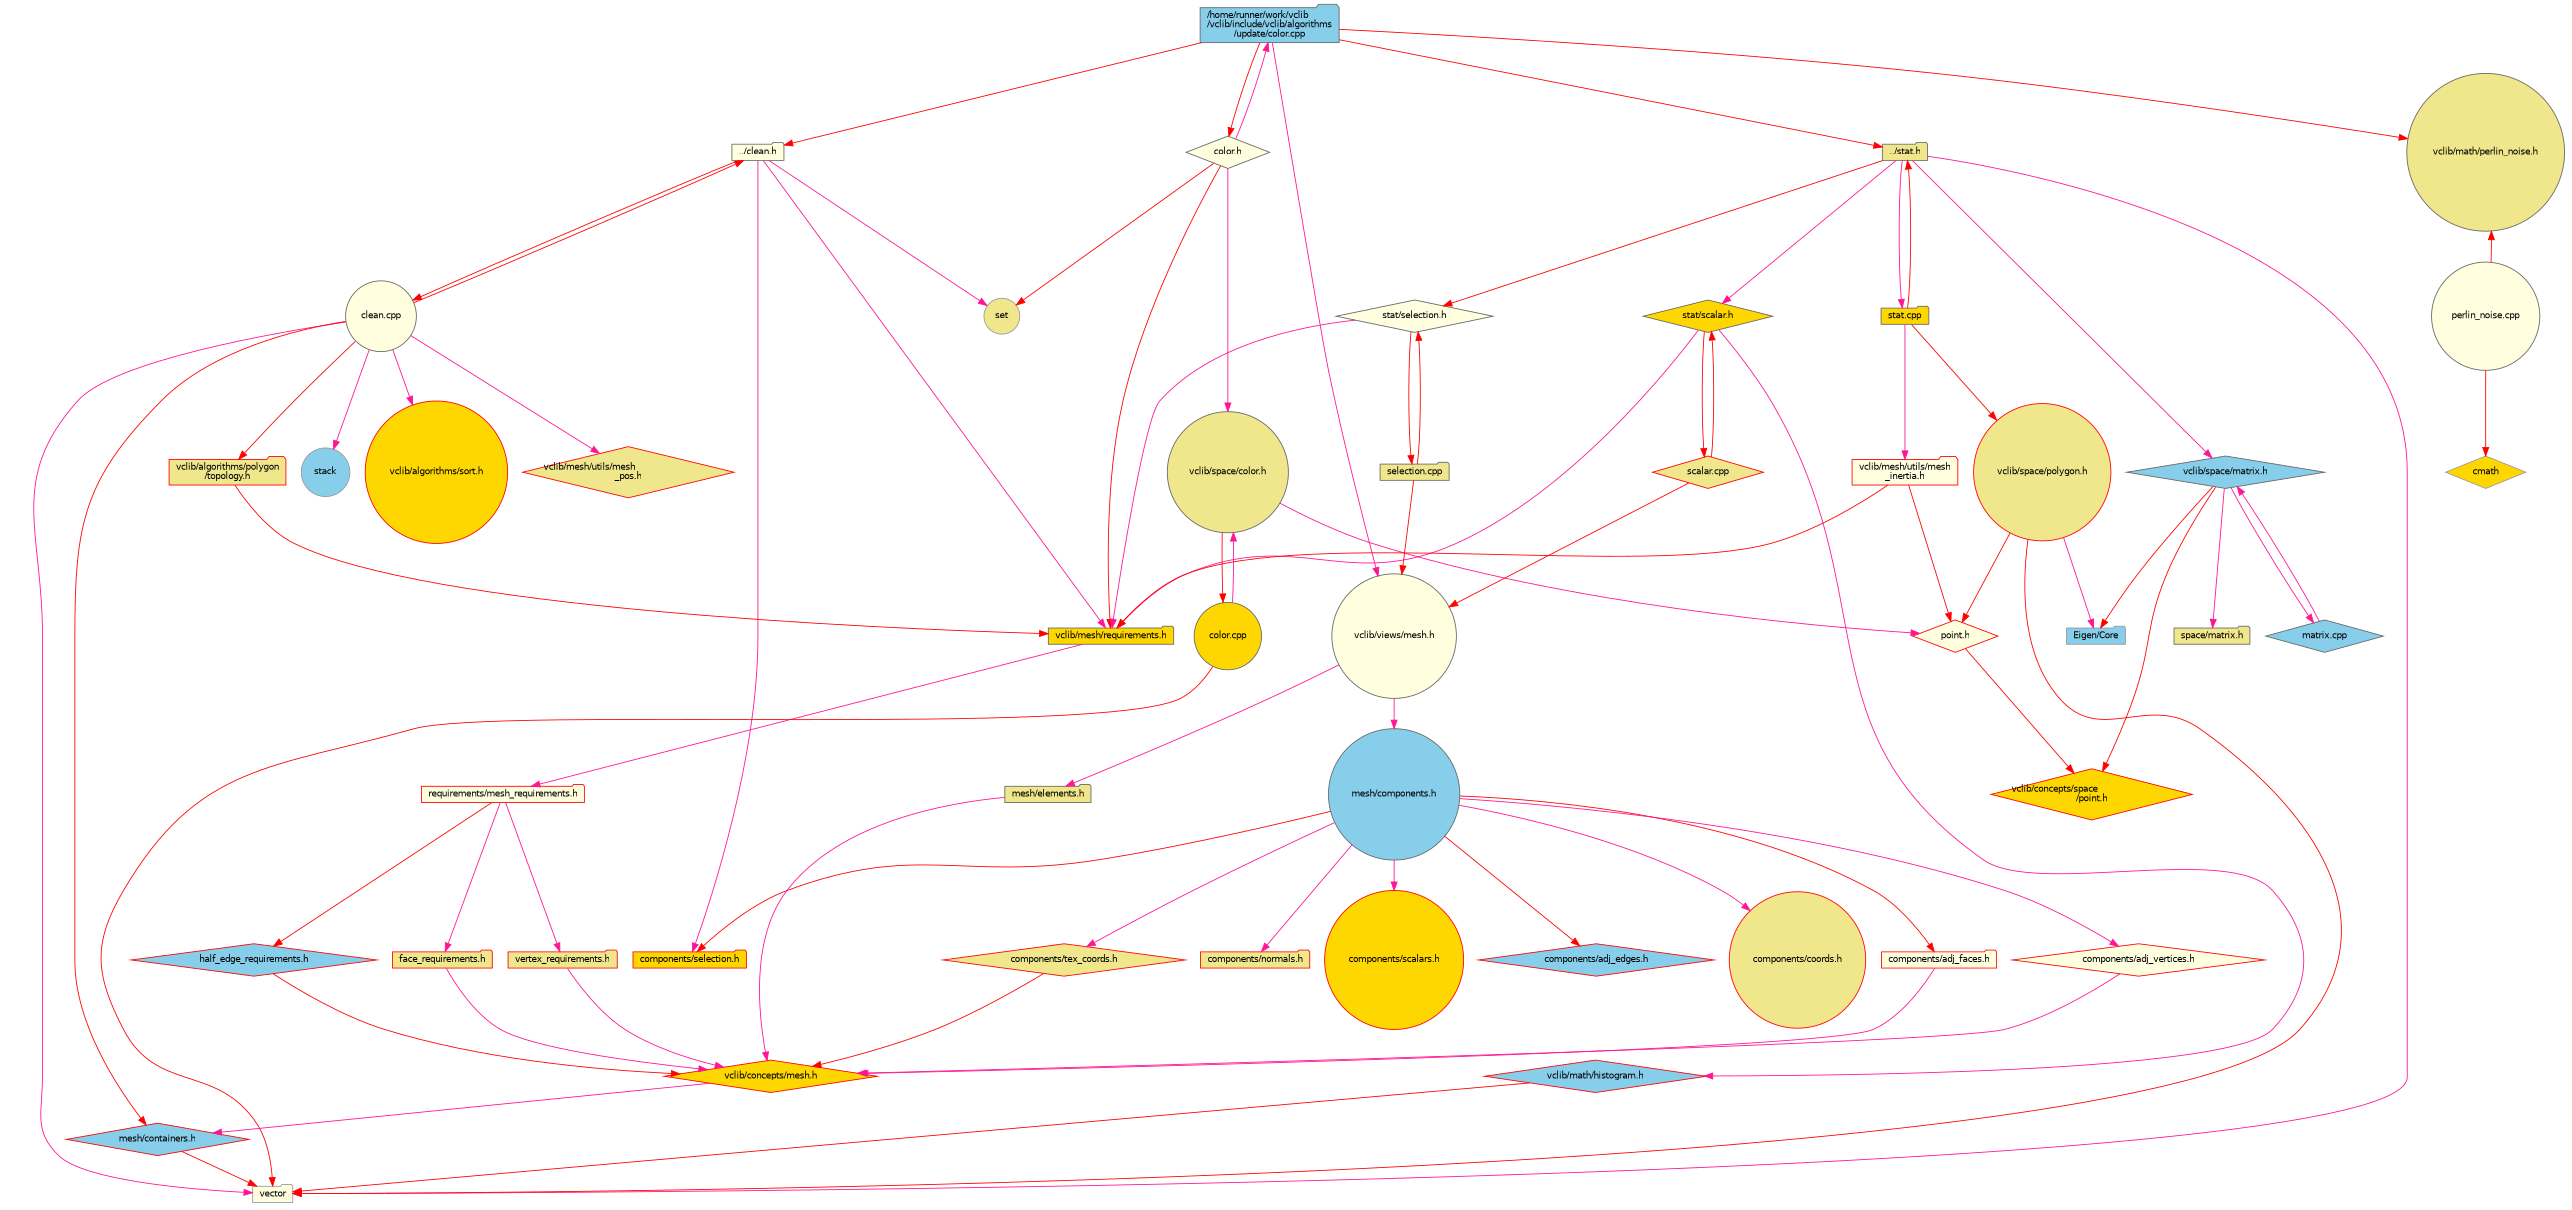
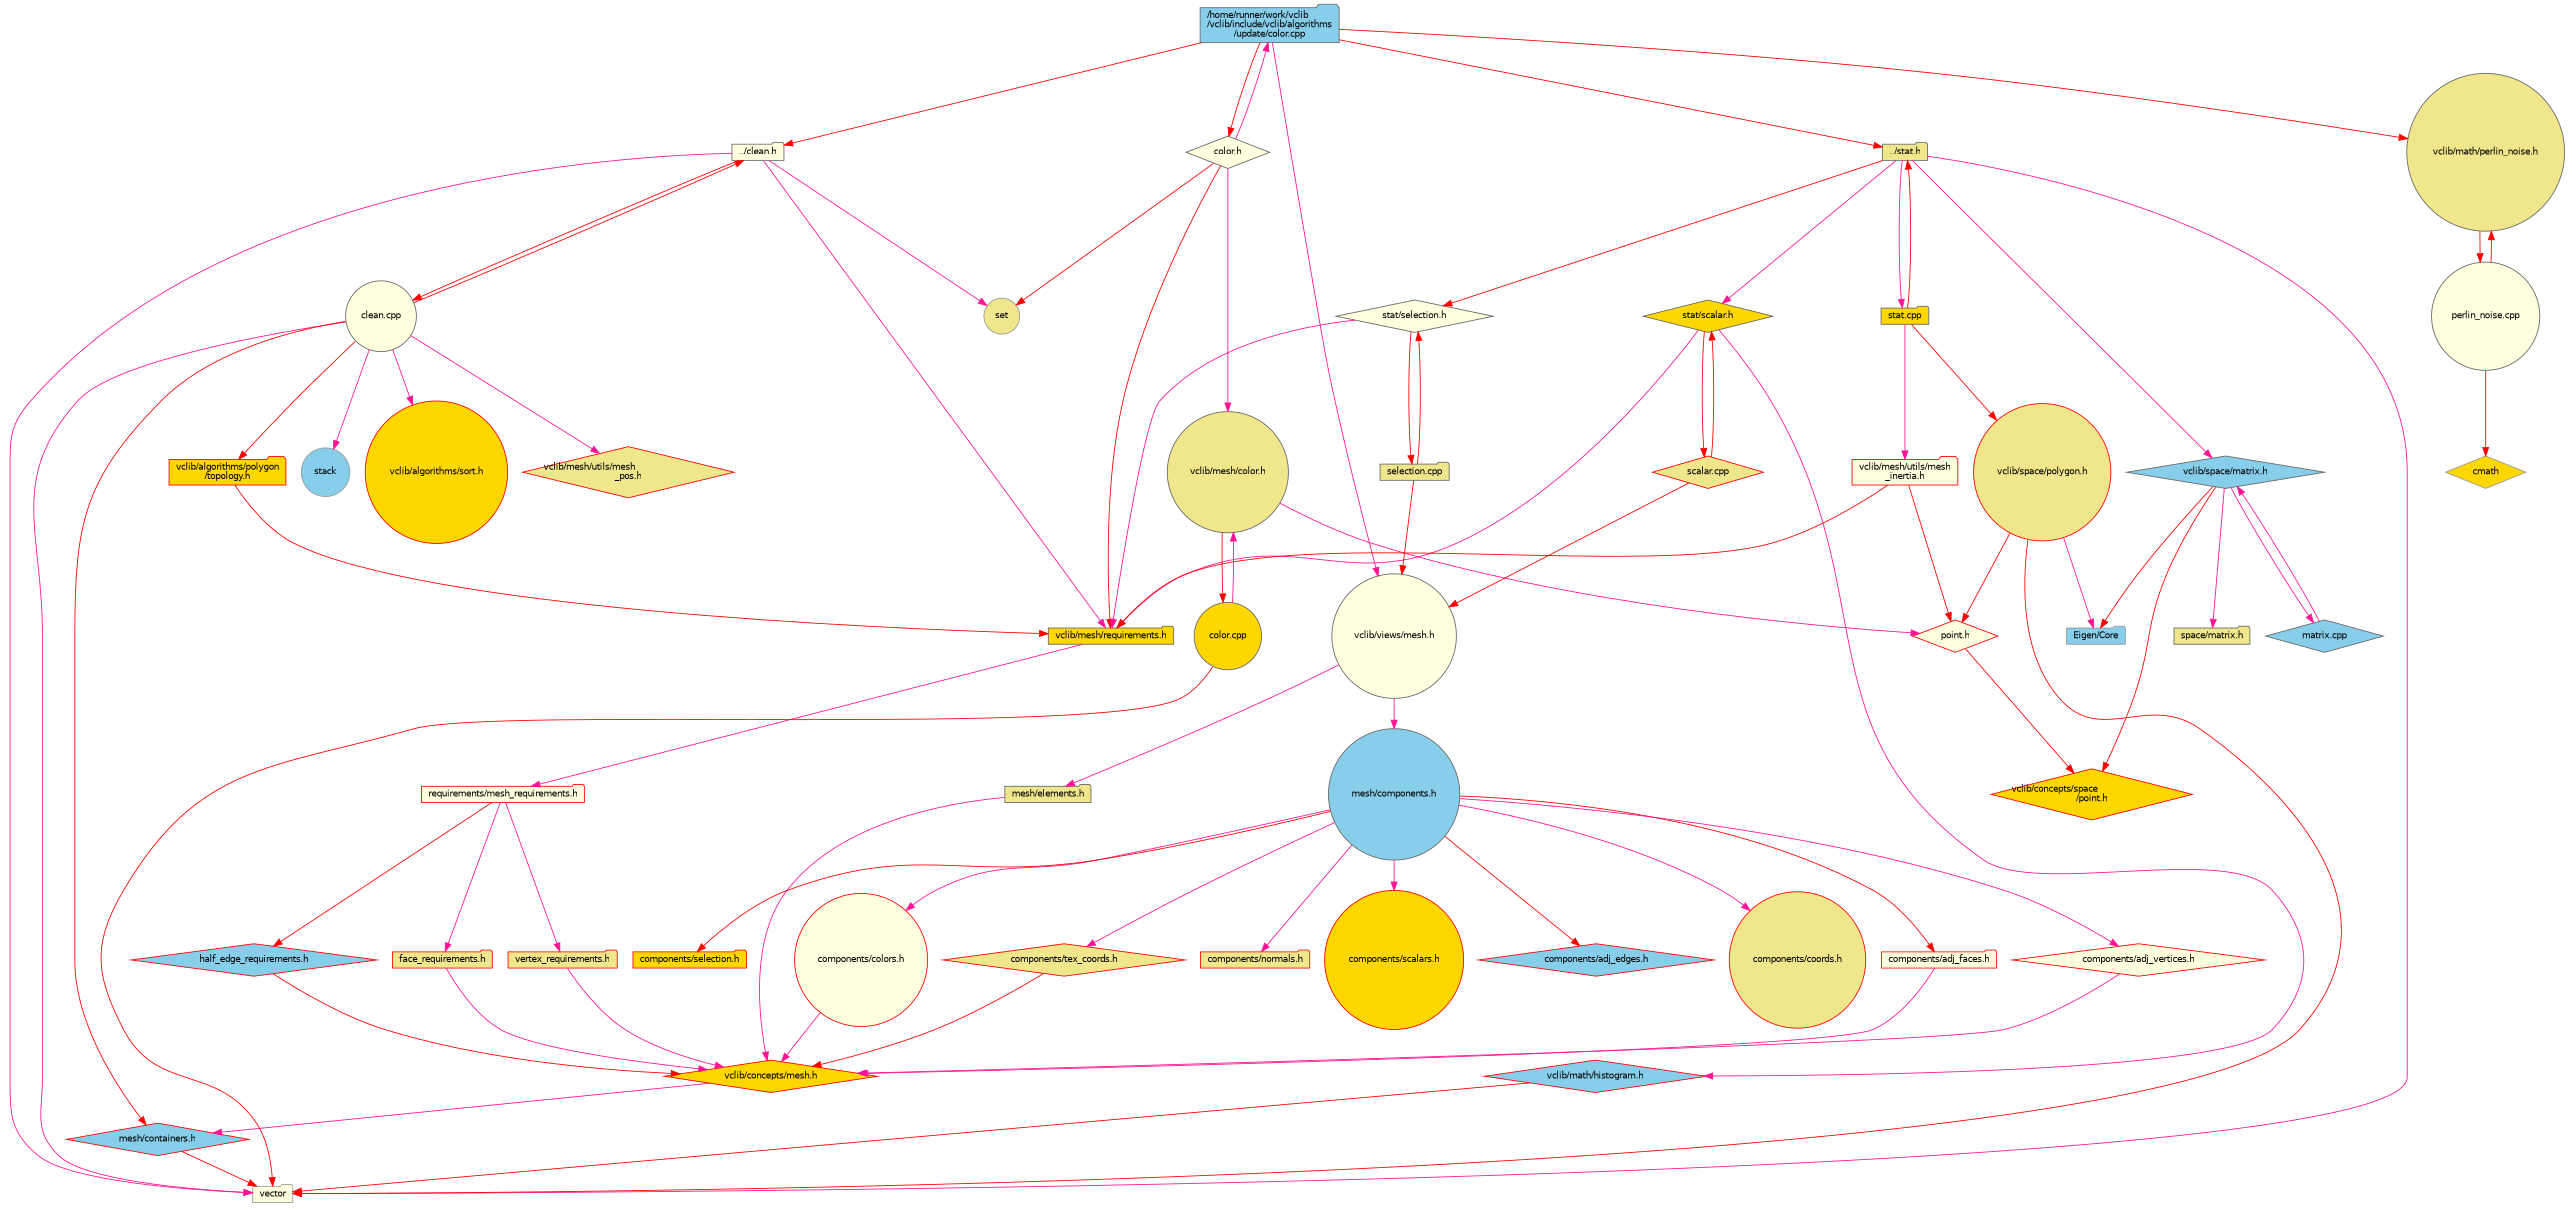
none -> (2480, 242)
(228, 472) -> (228, 472)
(1228, 472) -> (1228, 472)
(758, 556) -> (10, 504)
none -> (861, 960)
